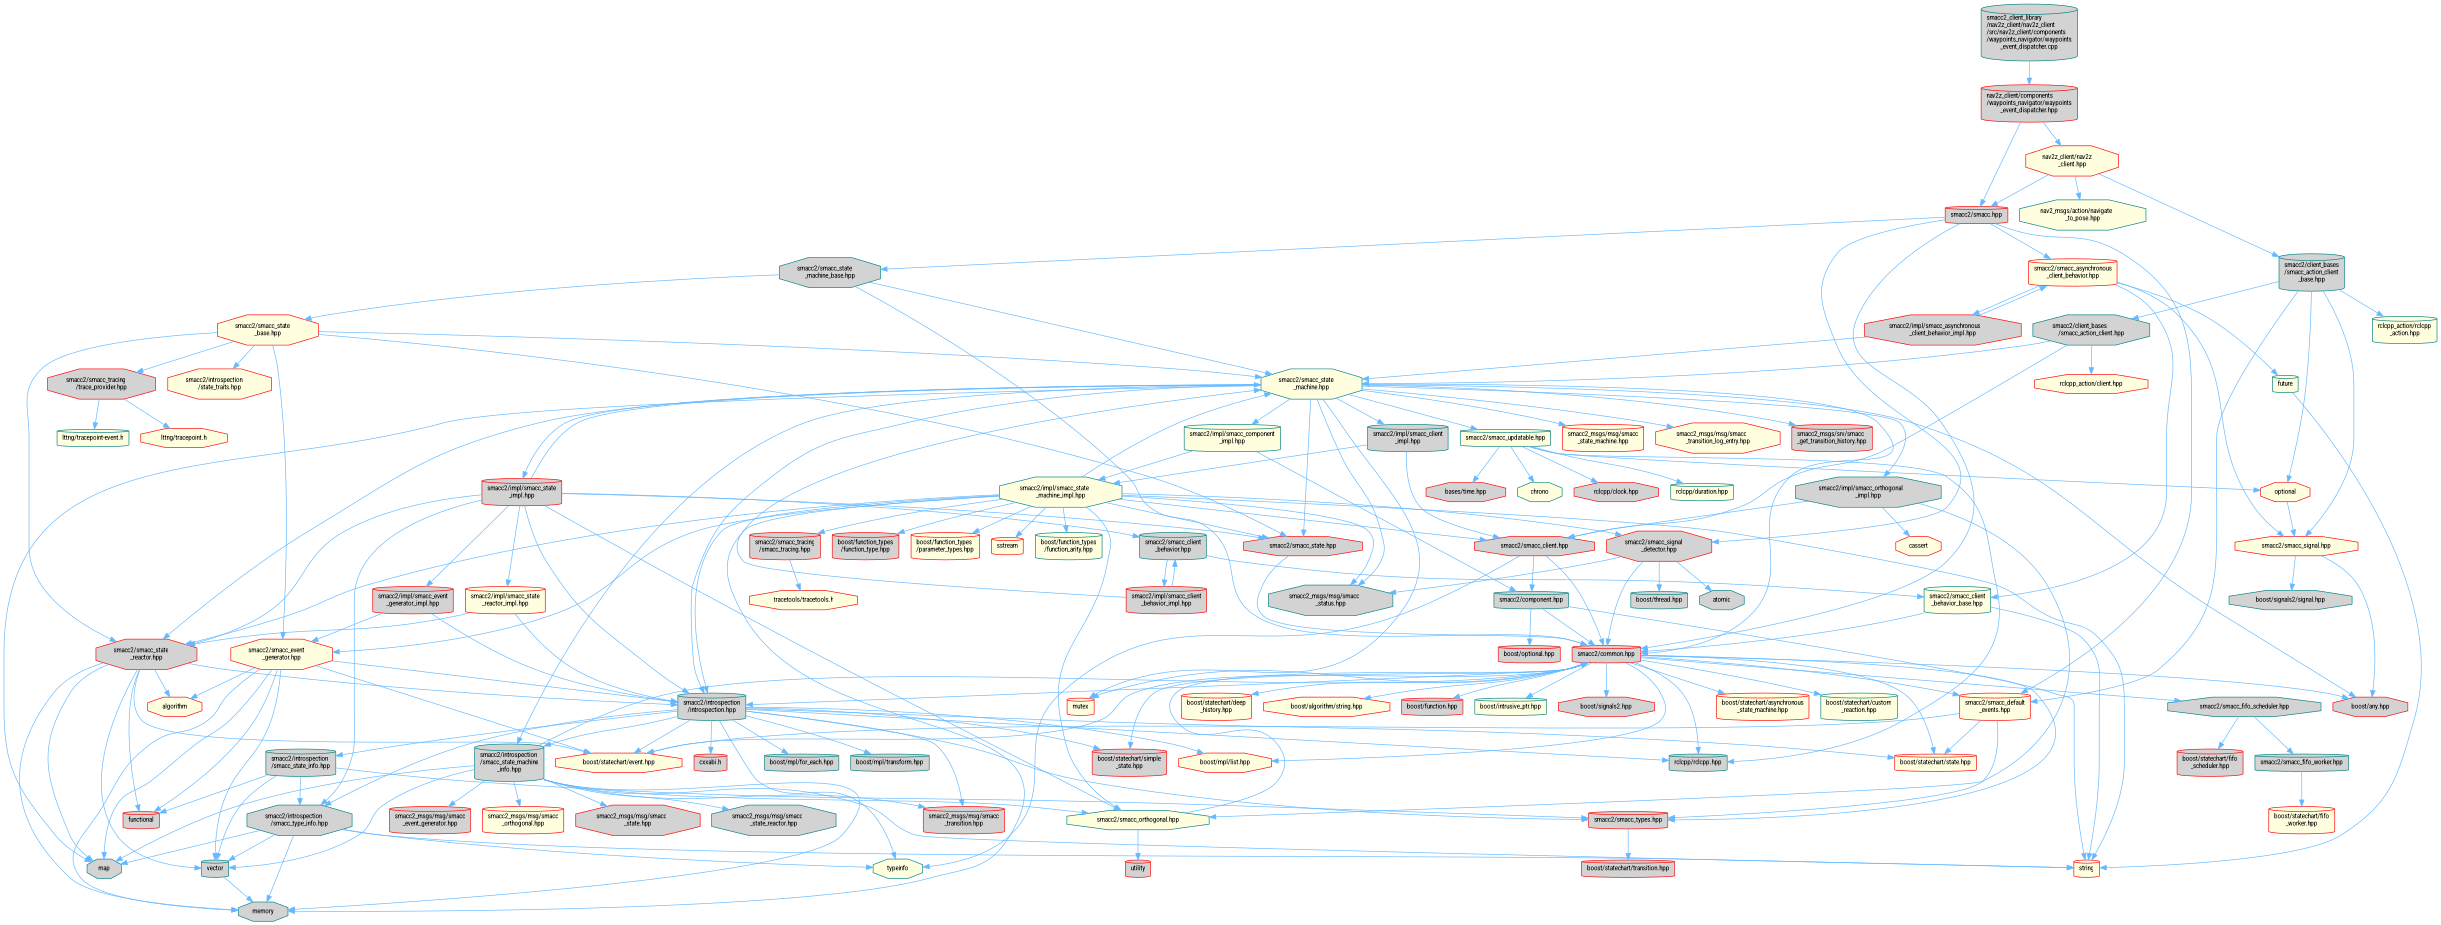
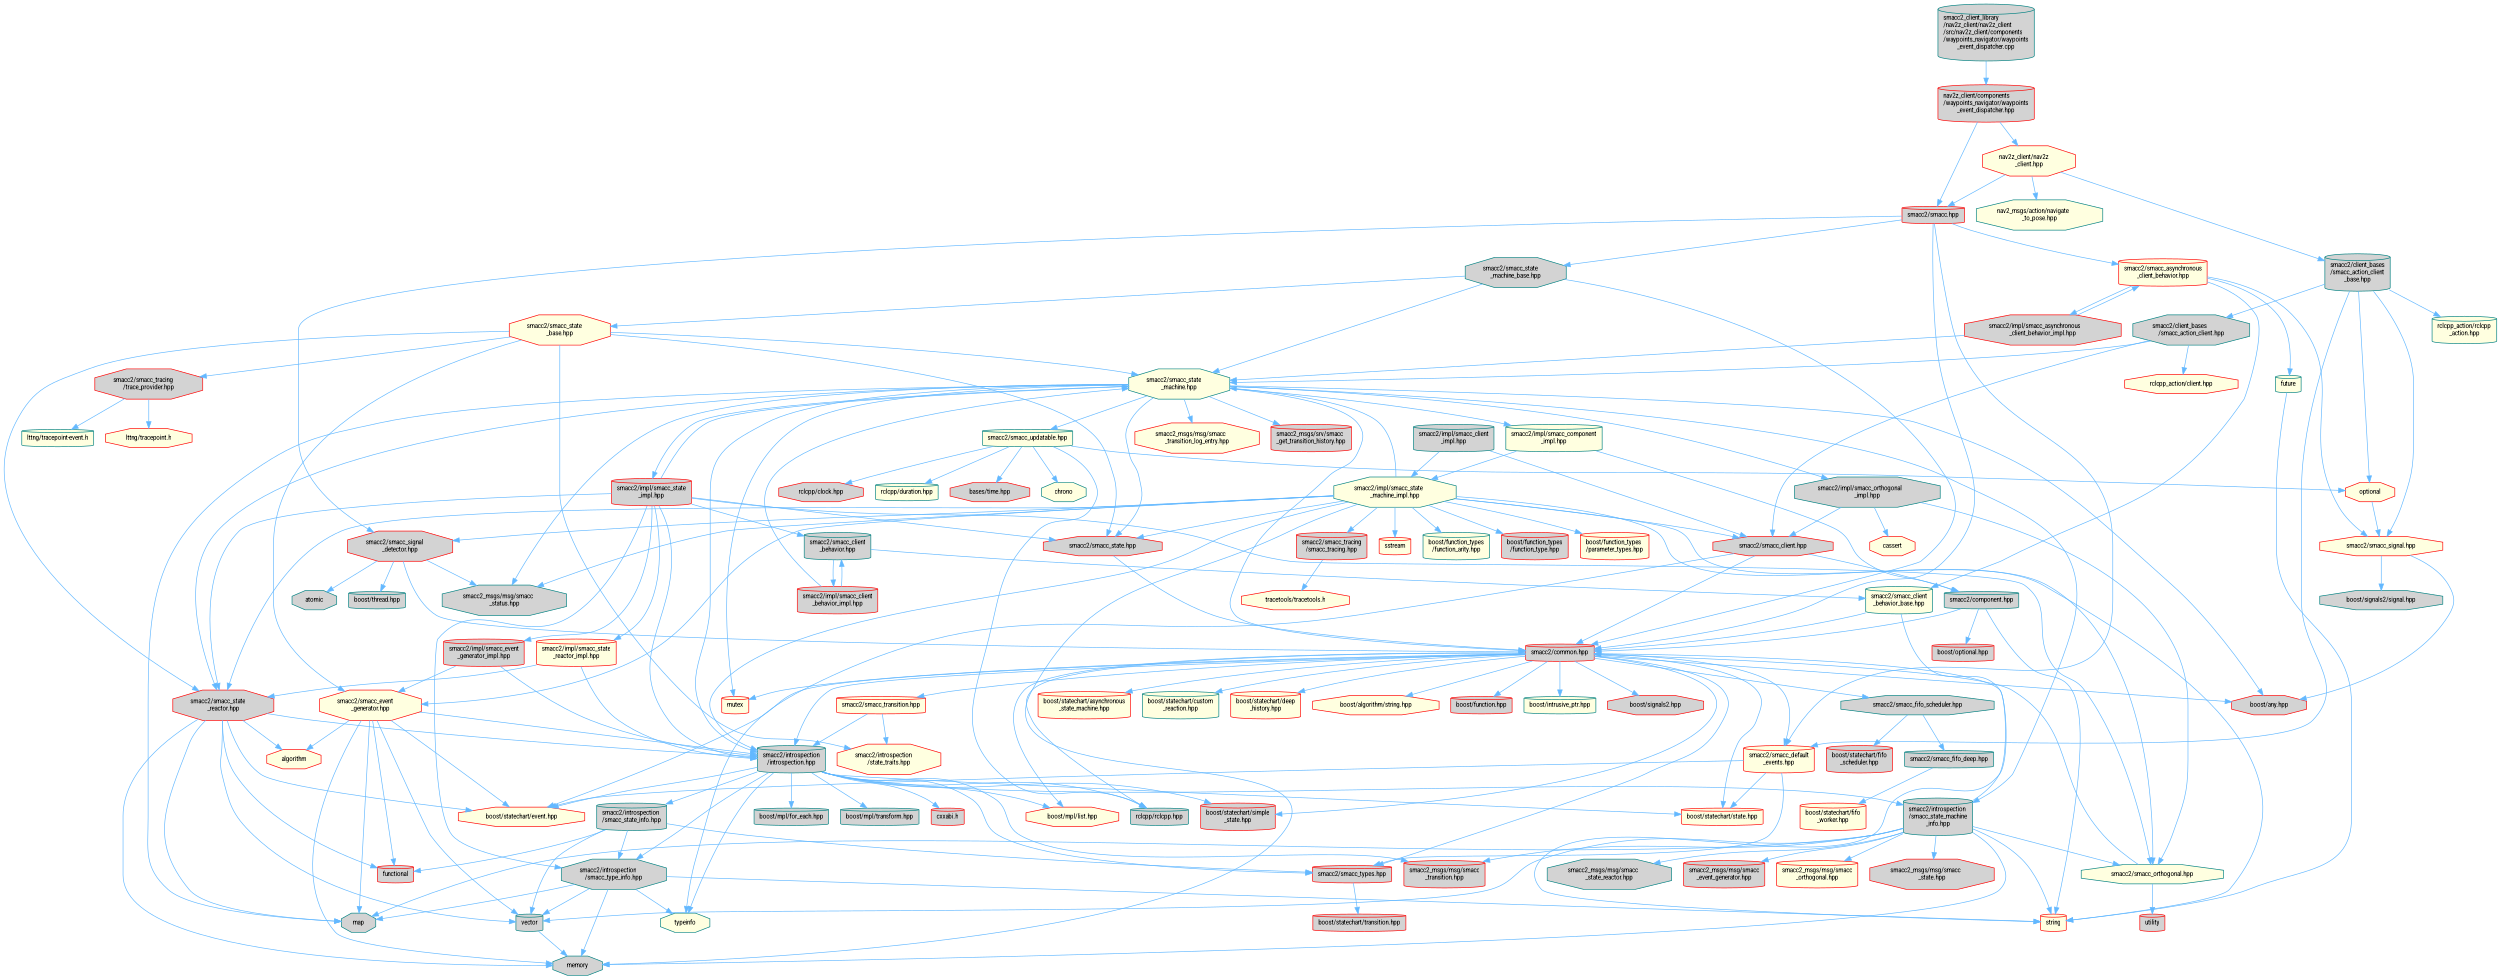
(1357, 410) -> none
(1603, 438) -> none
none -> (881, 705)
(2302, 763) -> (1949, 759)
